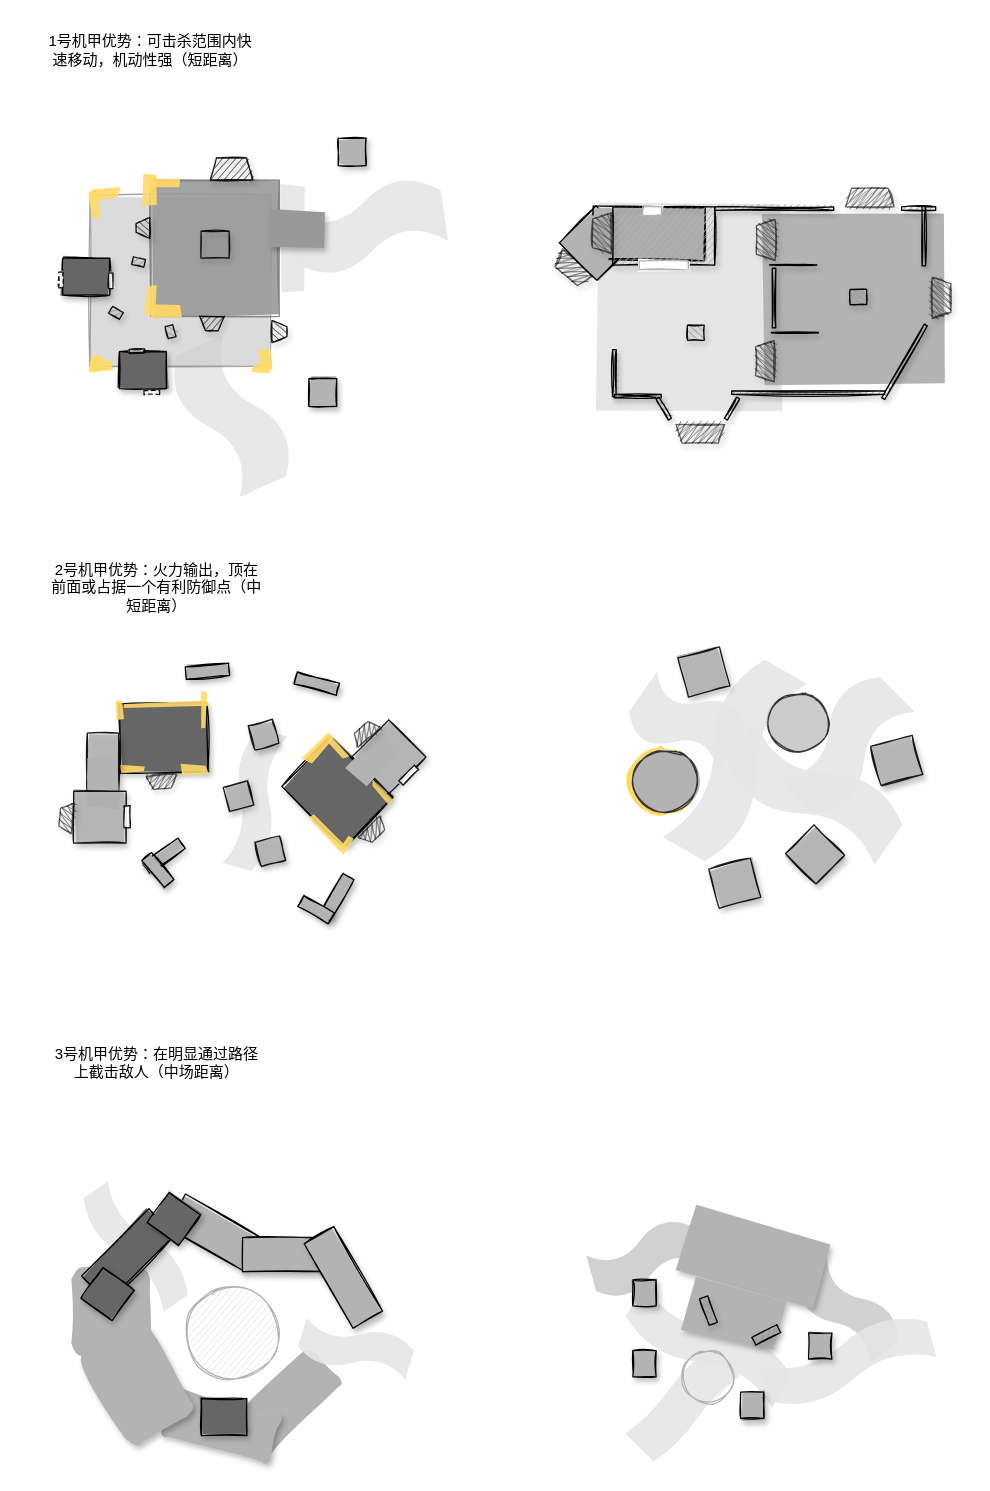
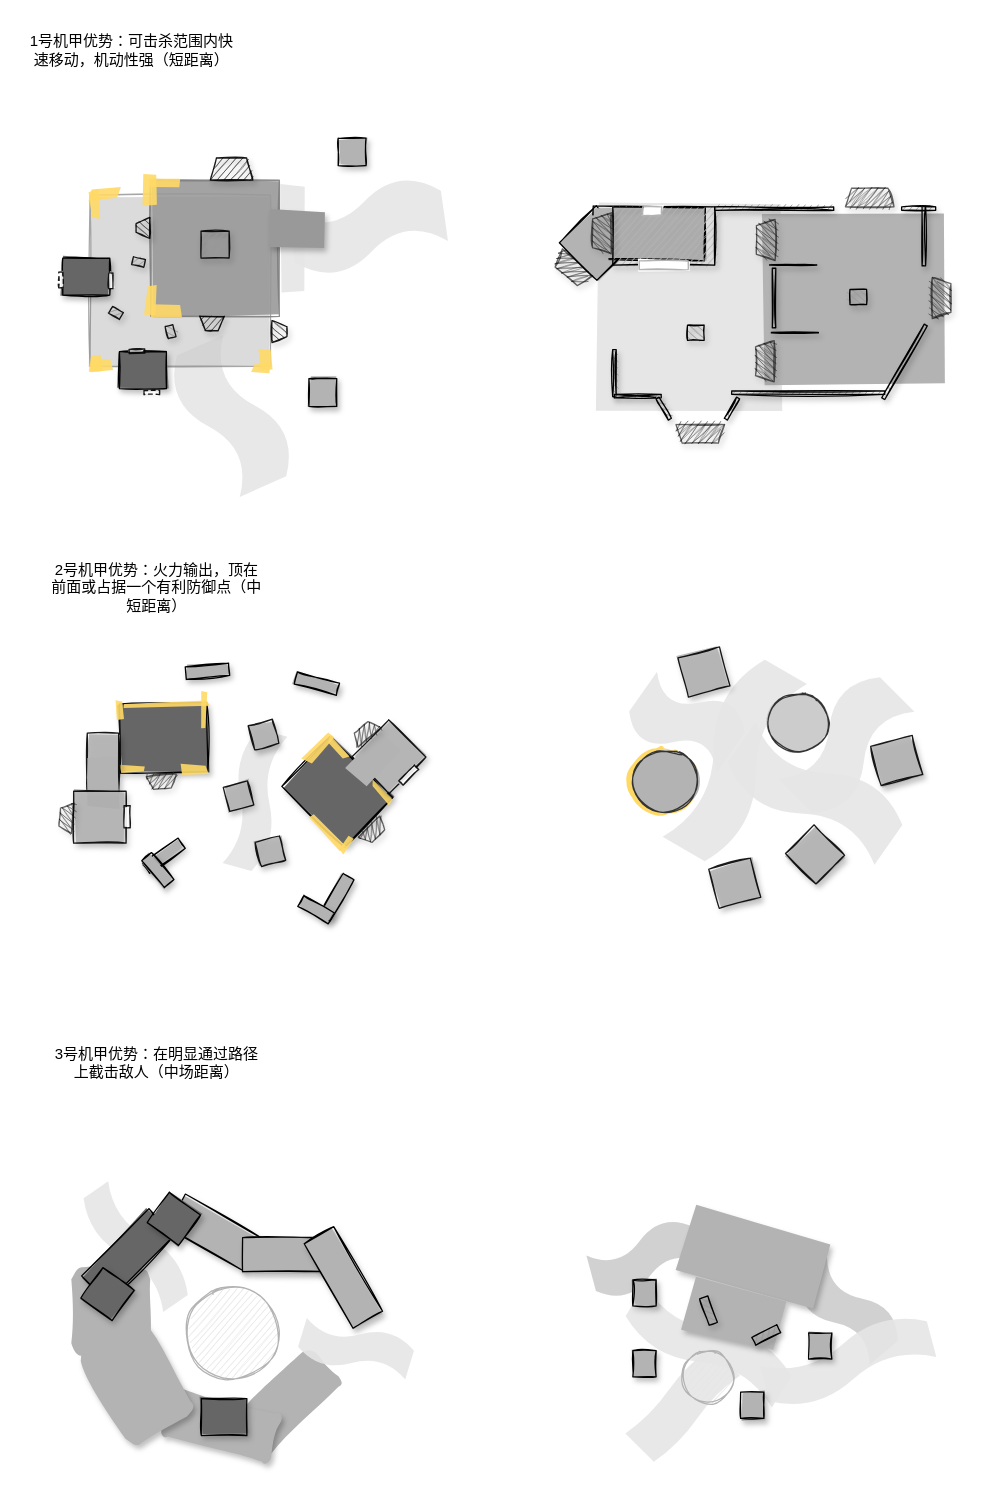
(151, 51) -> (132, 51)
